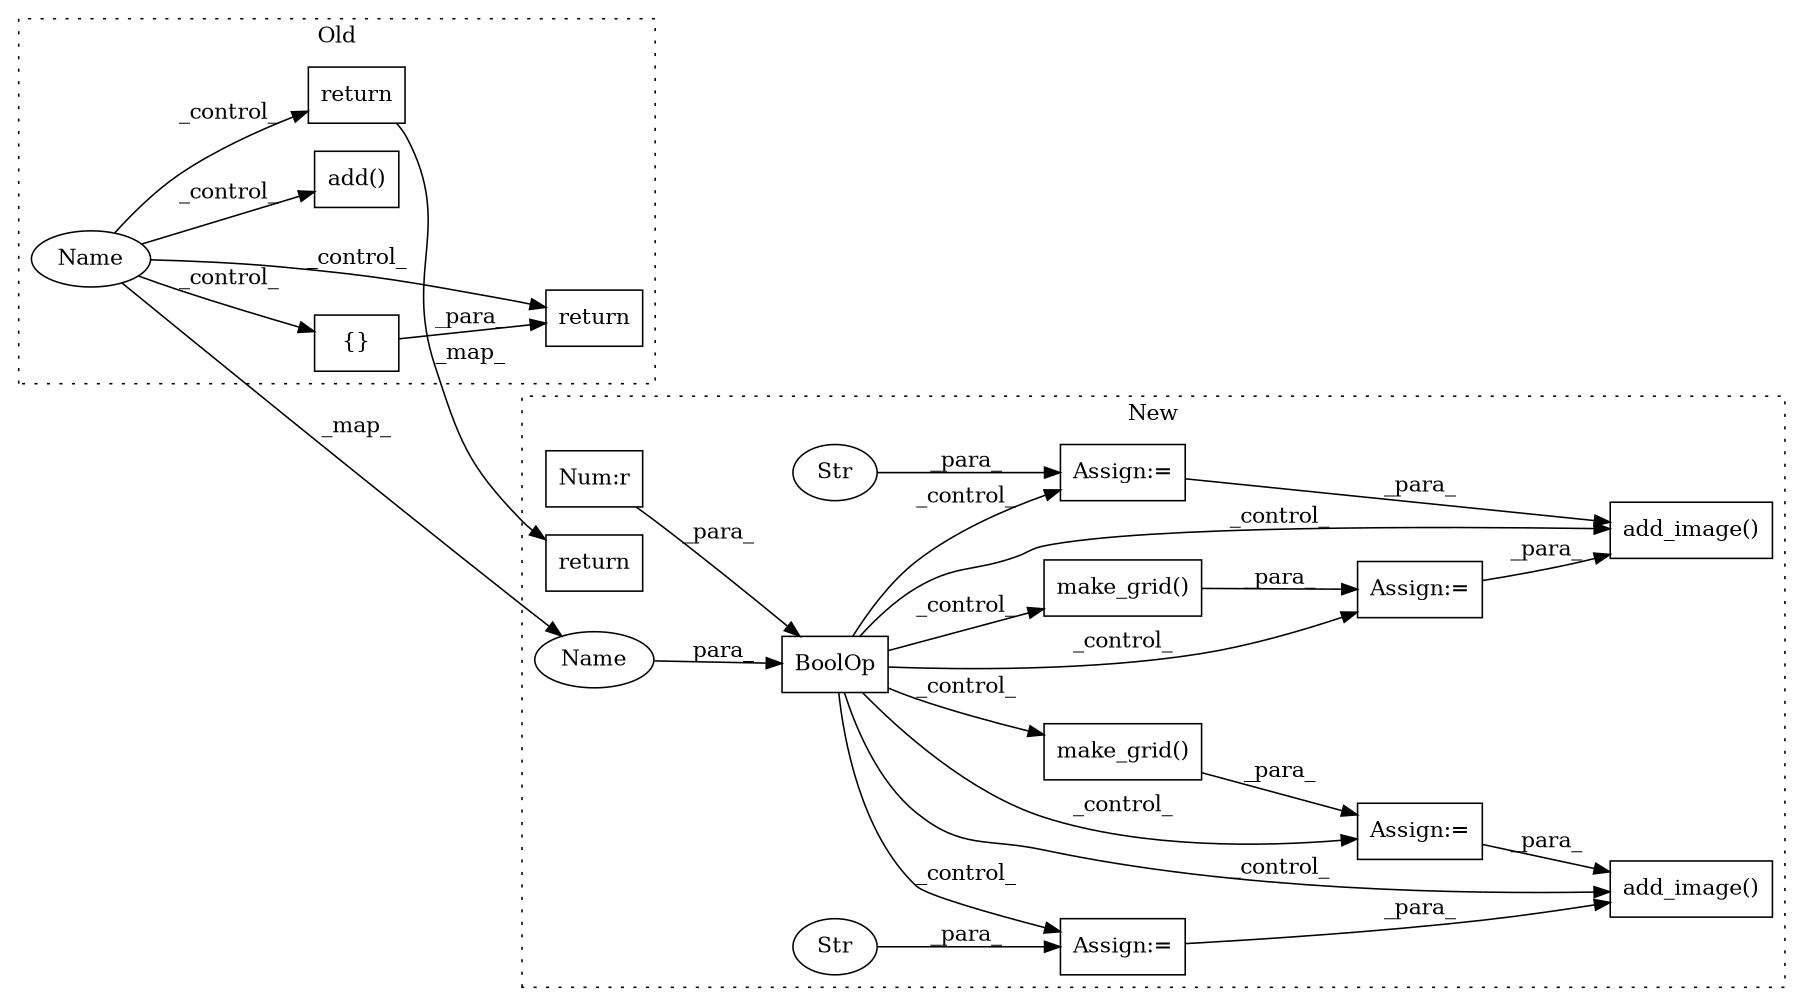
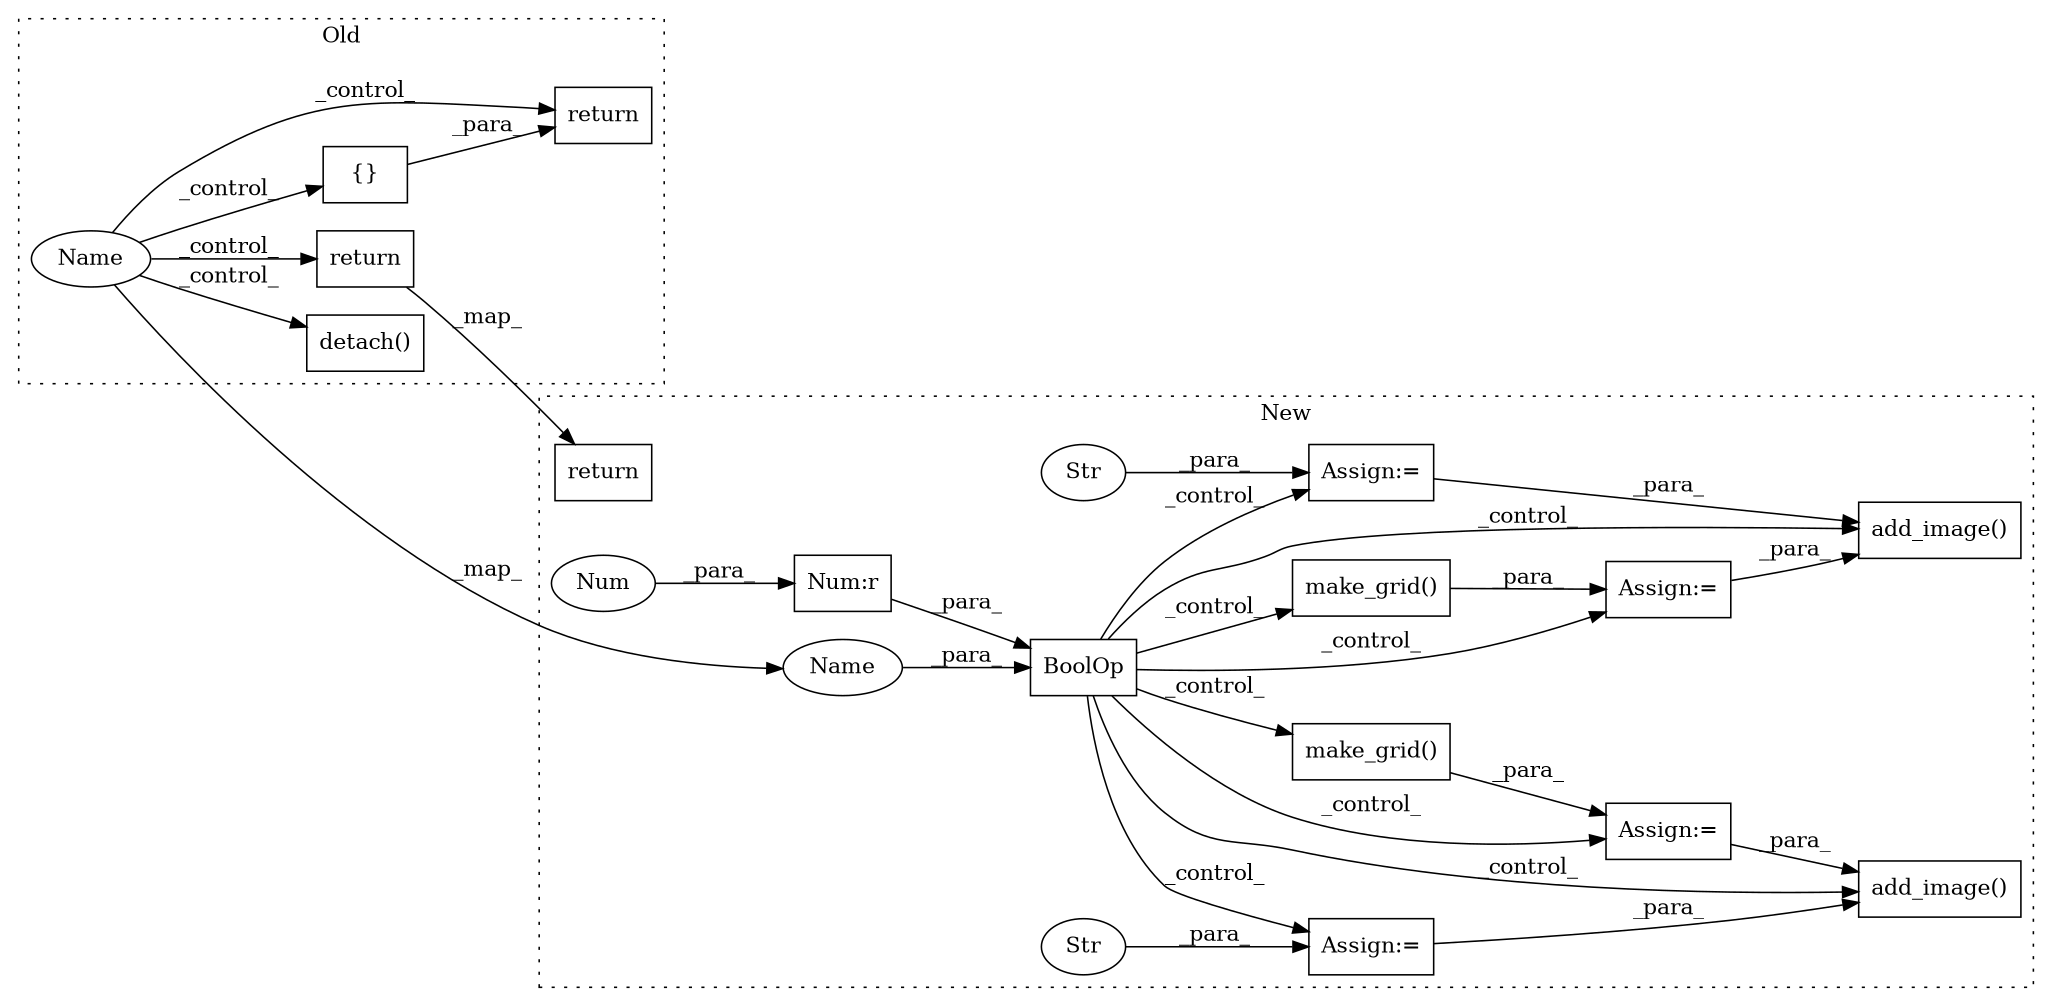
(357, 179) -> (365, 343)
none -> (603, 583)
